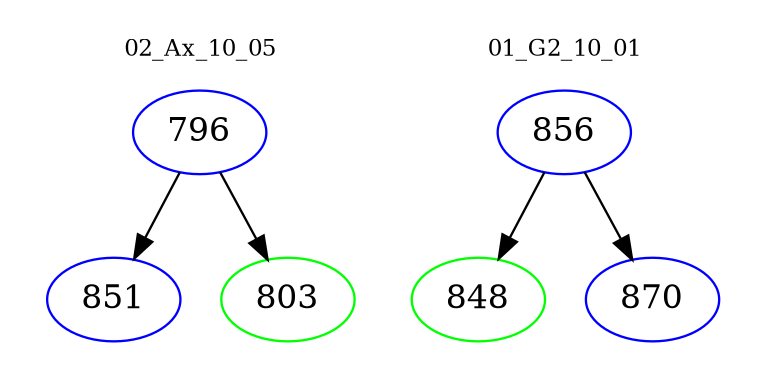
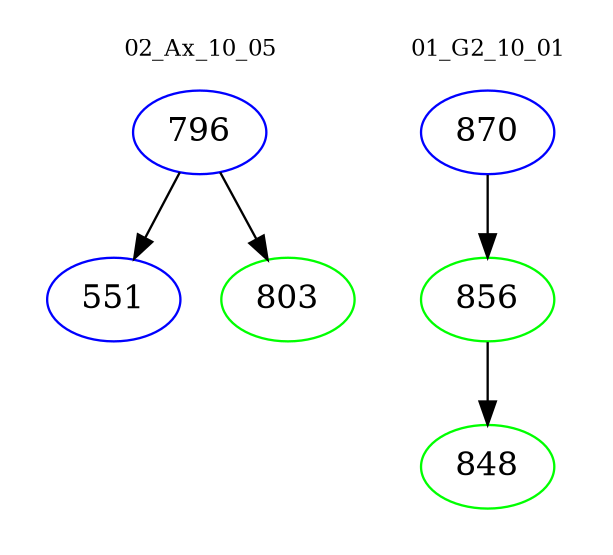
(564, 132) -> (488, 300)
(603, 206) -> (488, 205)
(114, 300) -> (114, 300)
